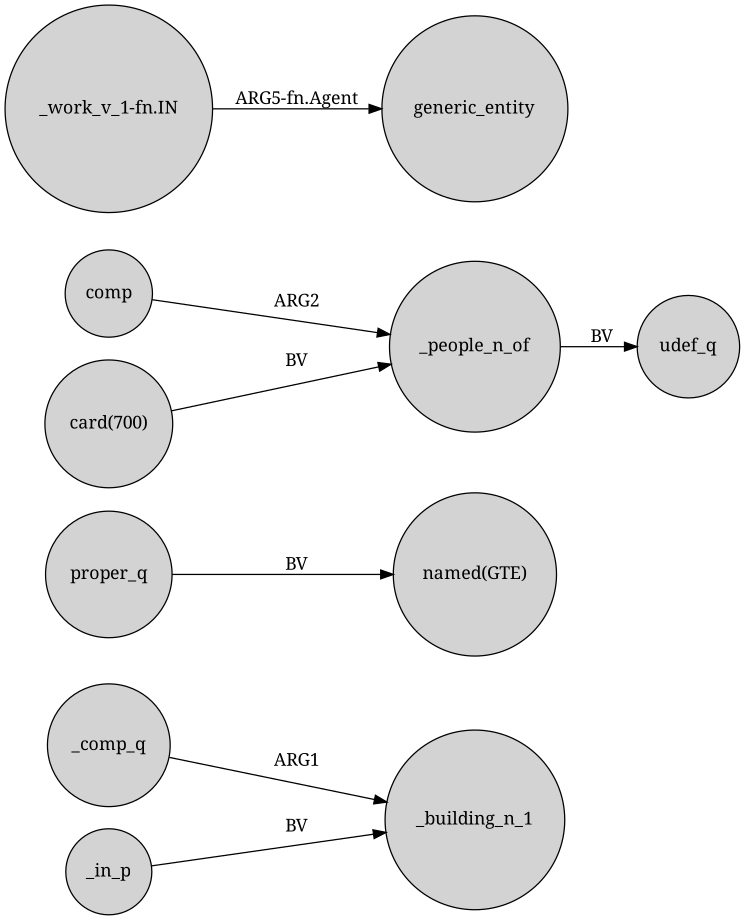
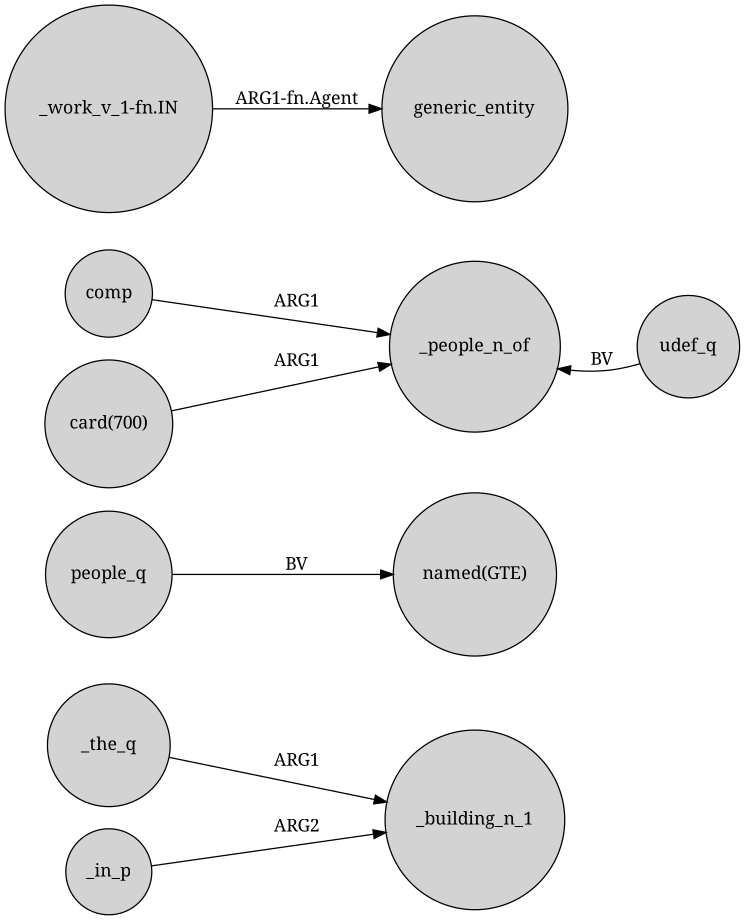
(297, 99) -> (297, 99)
(297, 302) -> (297, 302)
(593, 347) -> (606, 371)
(297, 361) -> (297, 361)
(109, 574) -> (109, 574)
(109, 745) -> (109, 745)
(297, 827) -> (297, 827)
